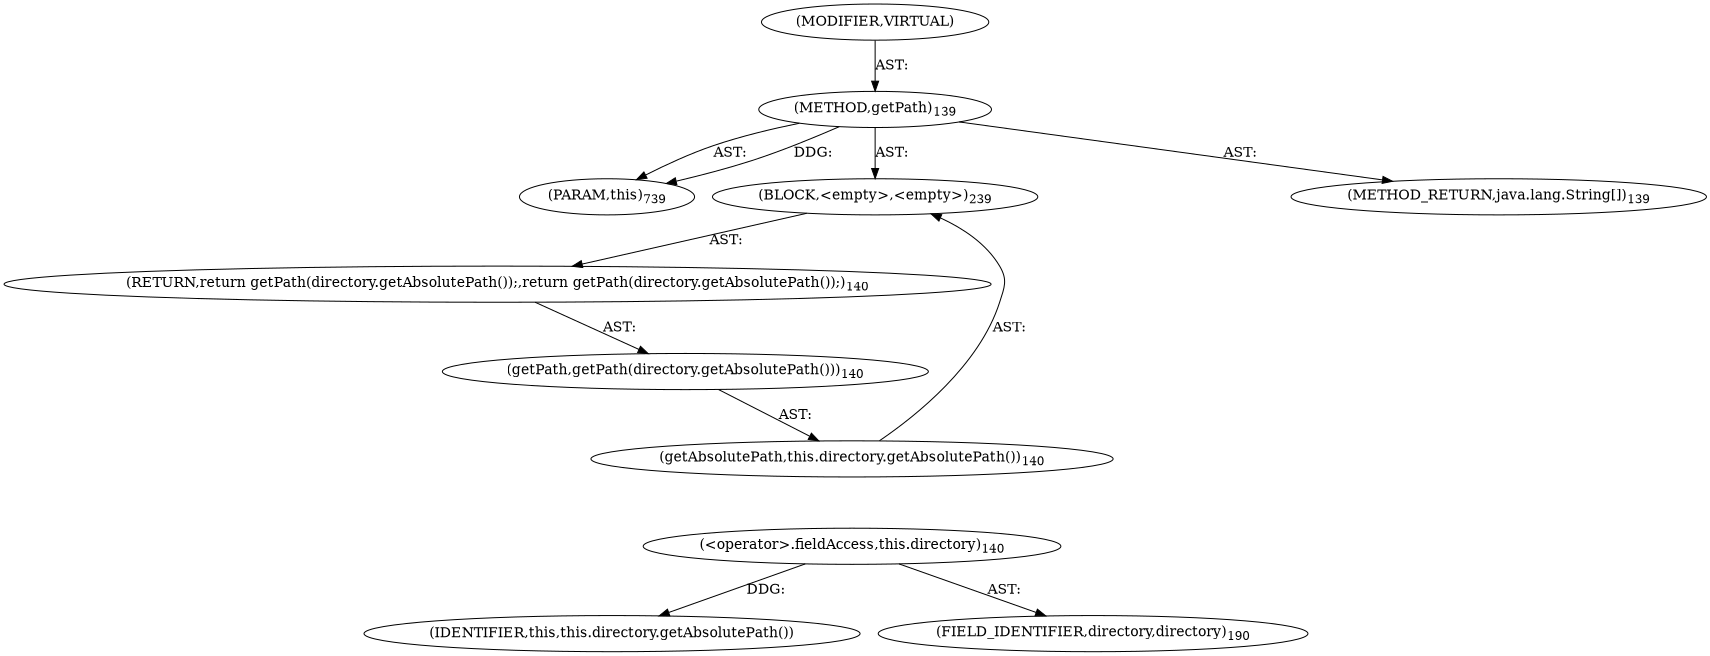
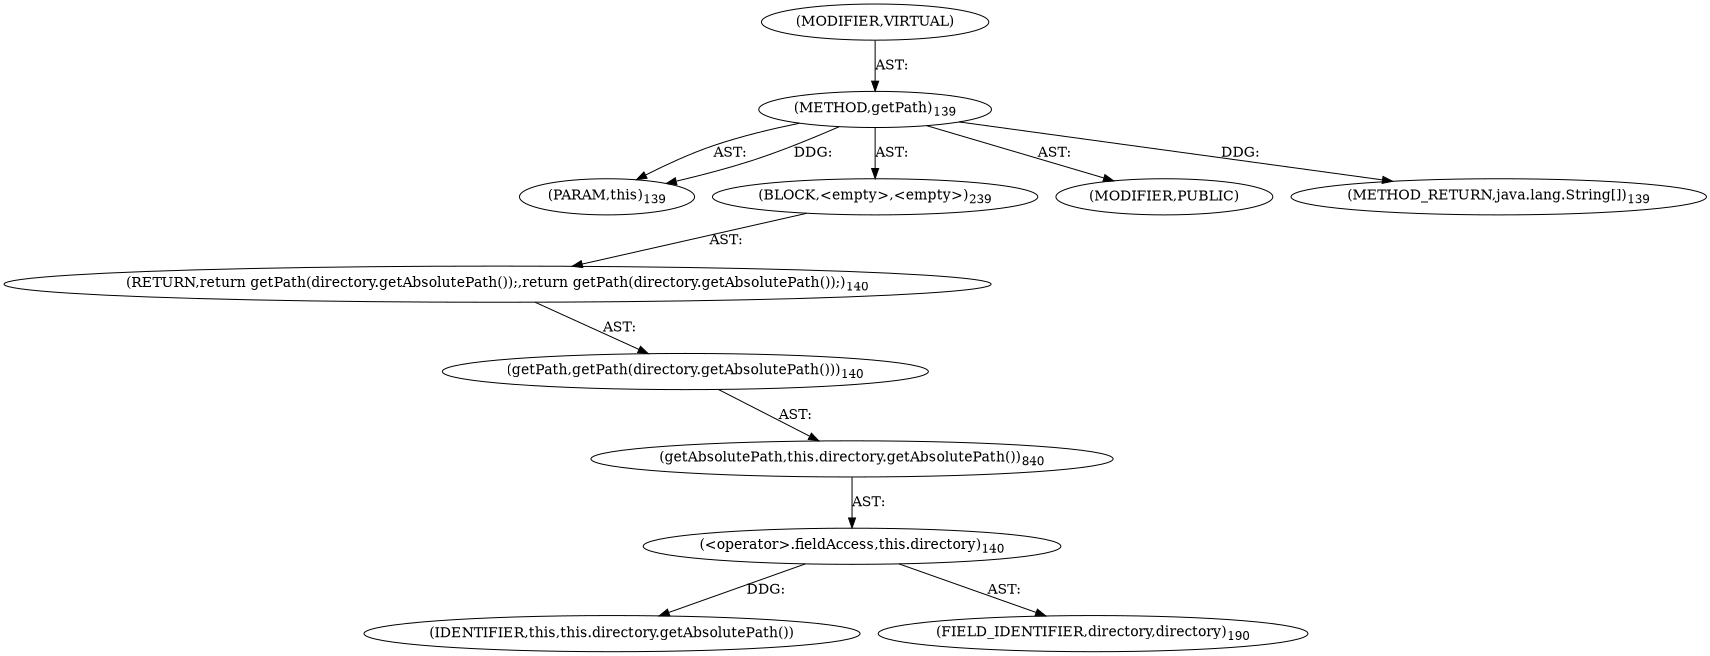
(1243, 153) -> (1243, 153)
(655, 195) -> (655, 195)
none -> (1164, 197)
(985, 335) -> (852, 498)
(1033, 457) -> (1033, 457)
